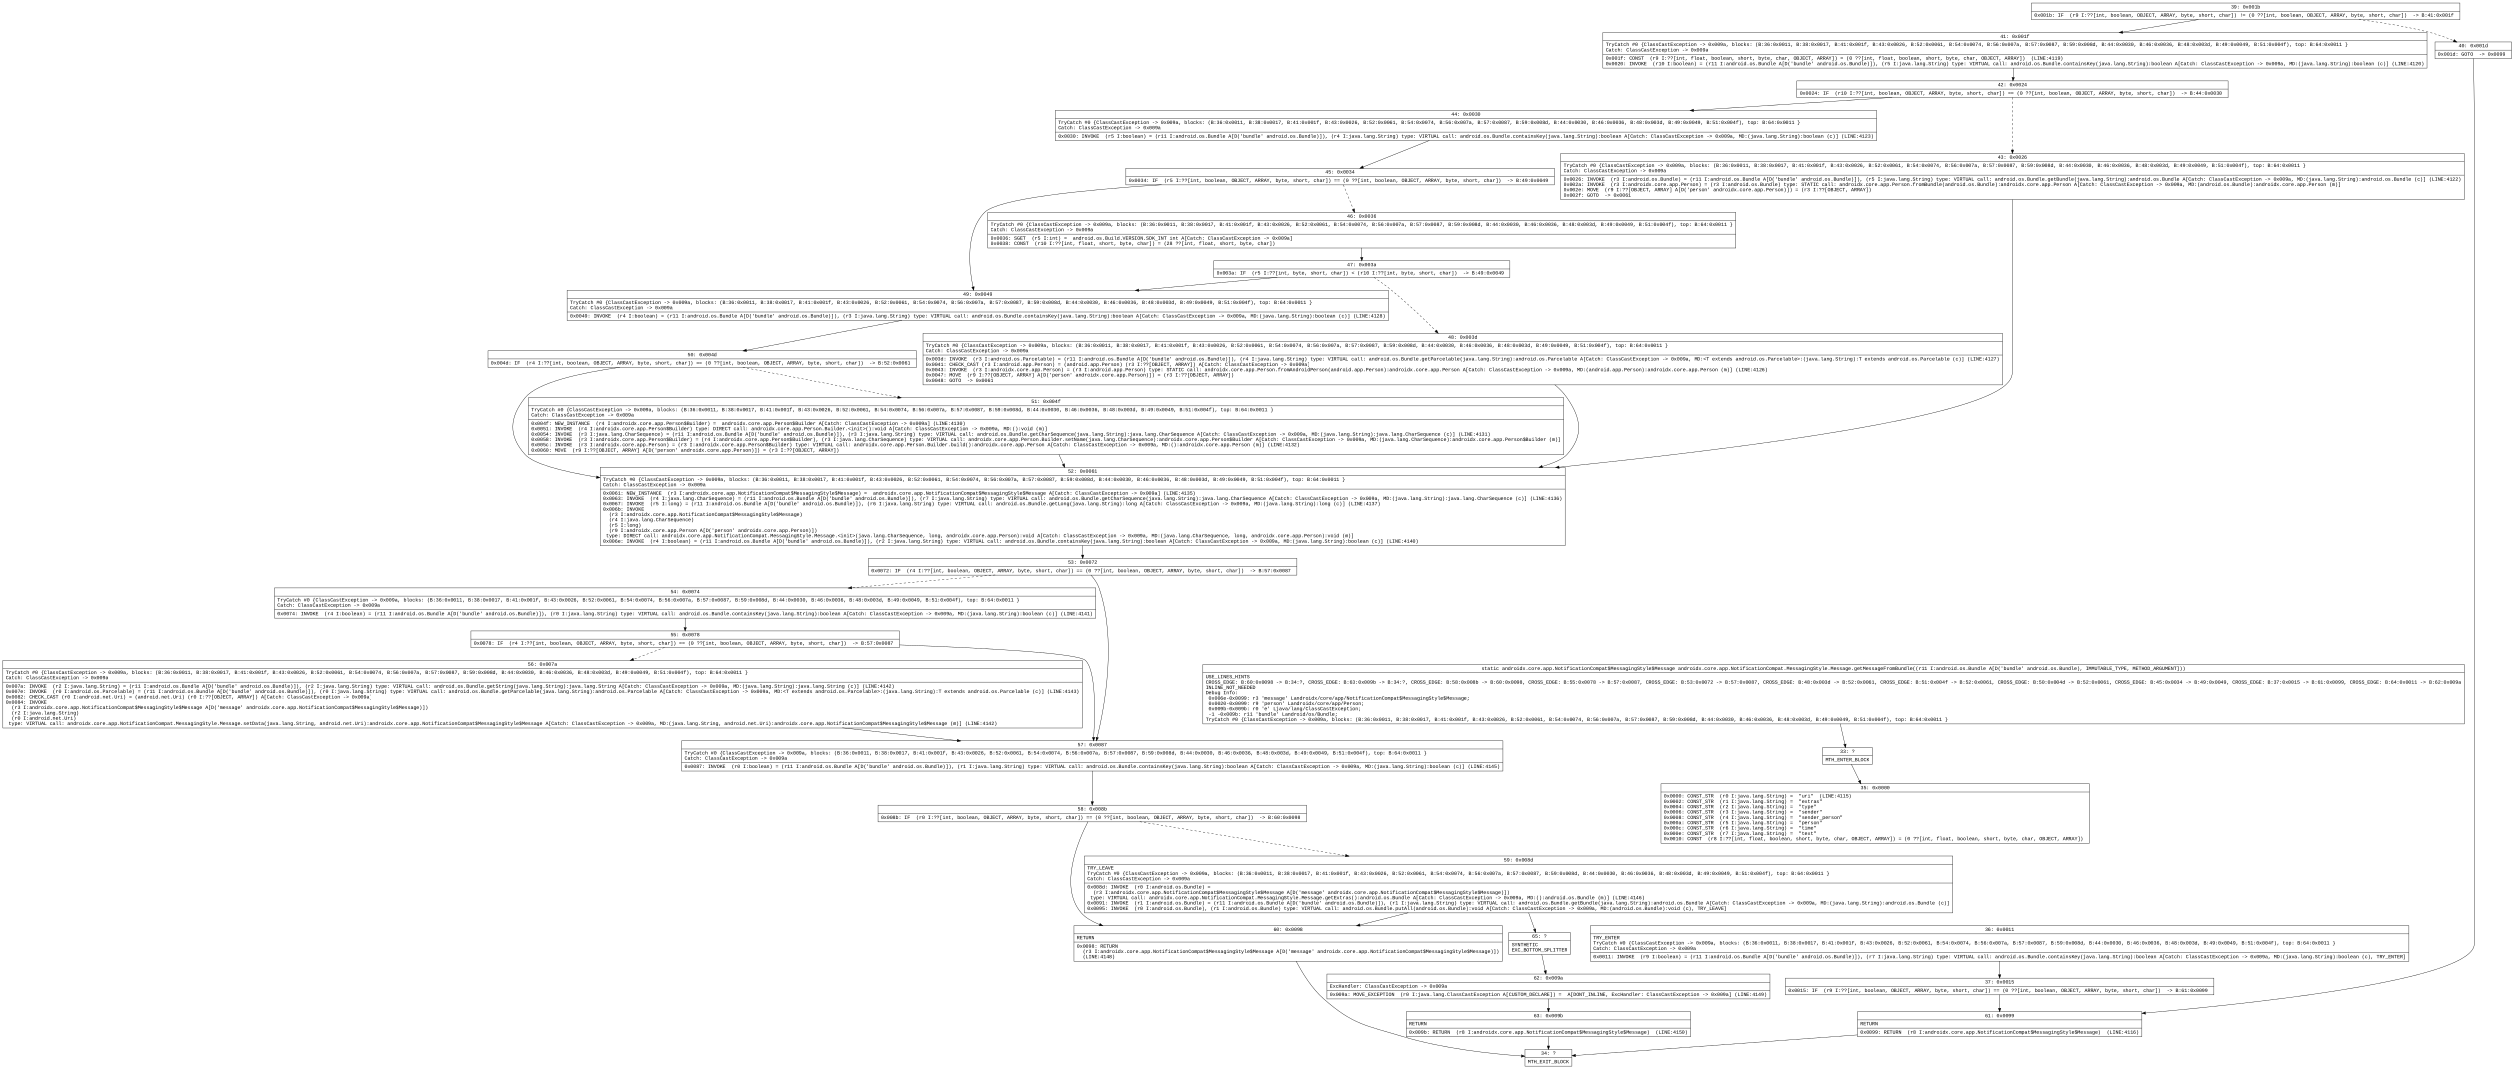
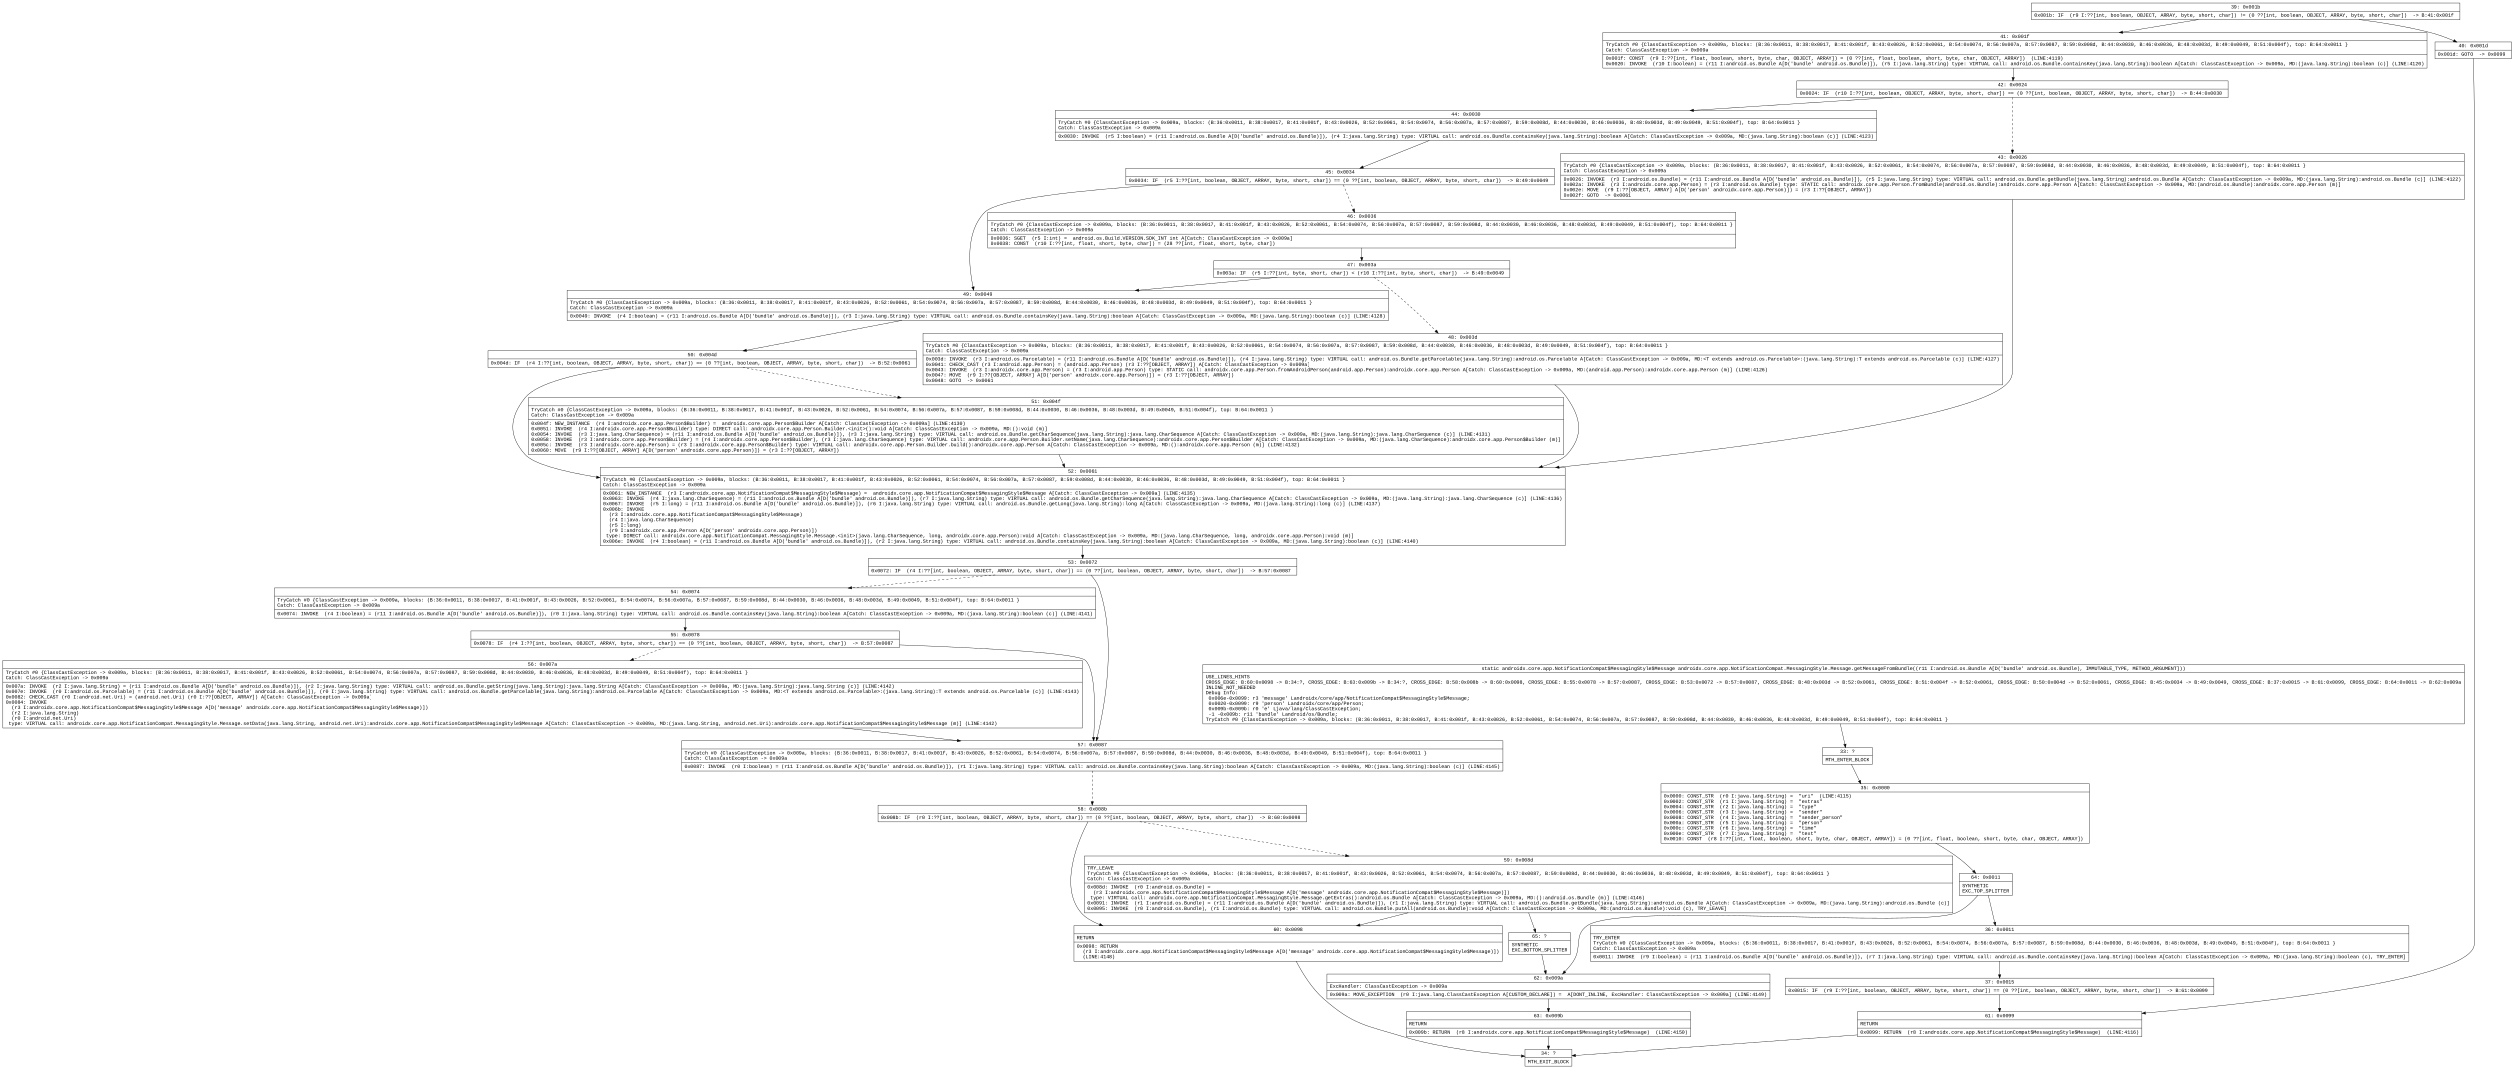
(2407, 27) -> (2407, 27)
(1092, 786) -> (1092, 786)
none -> (1986, 884)
